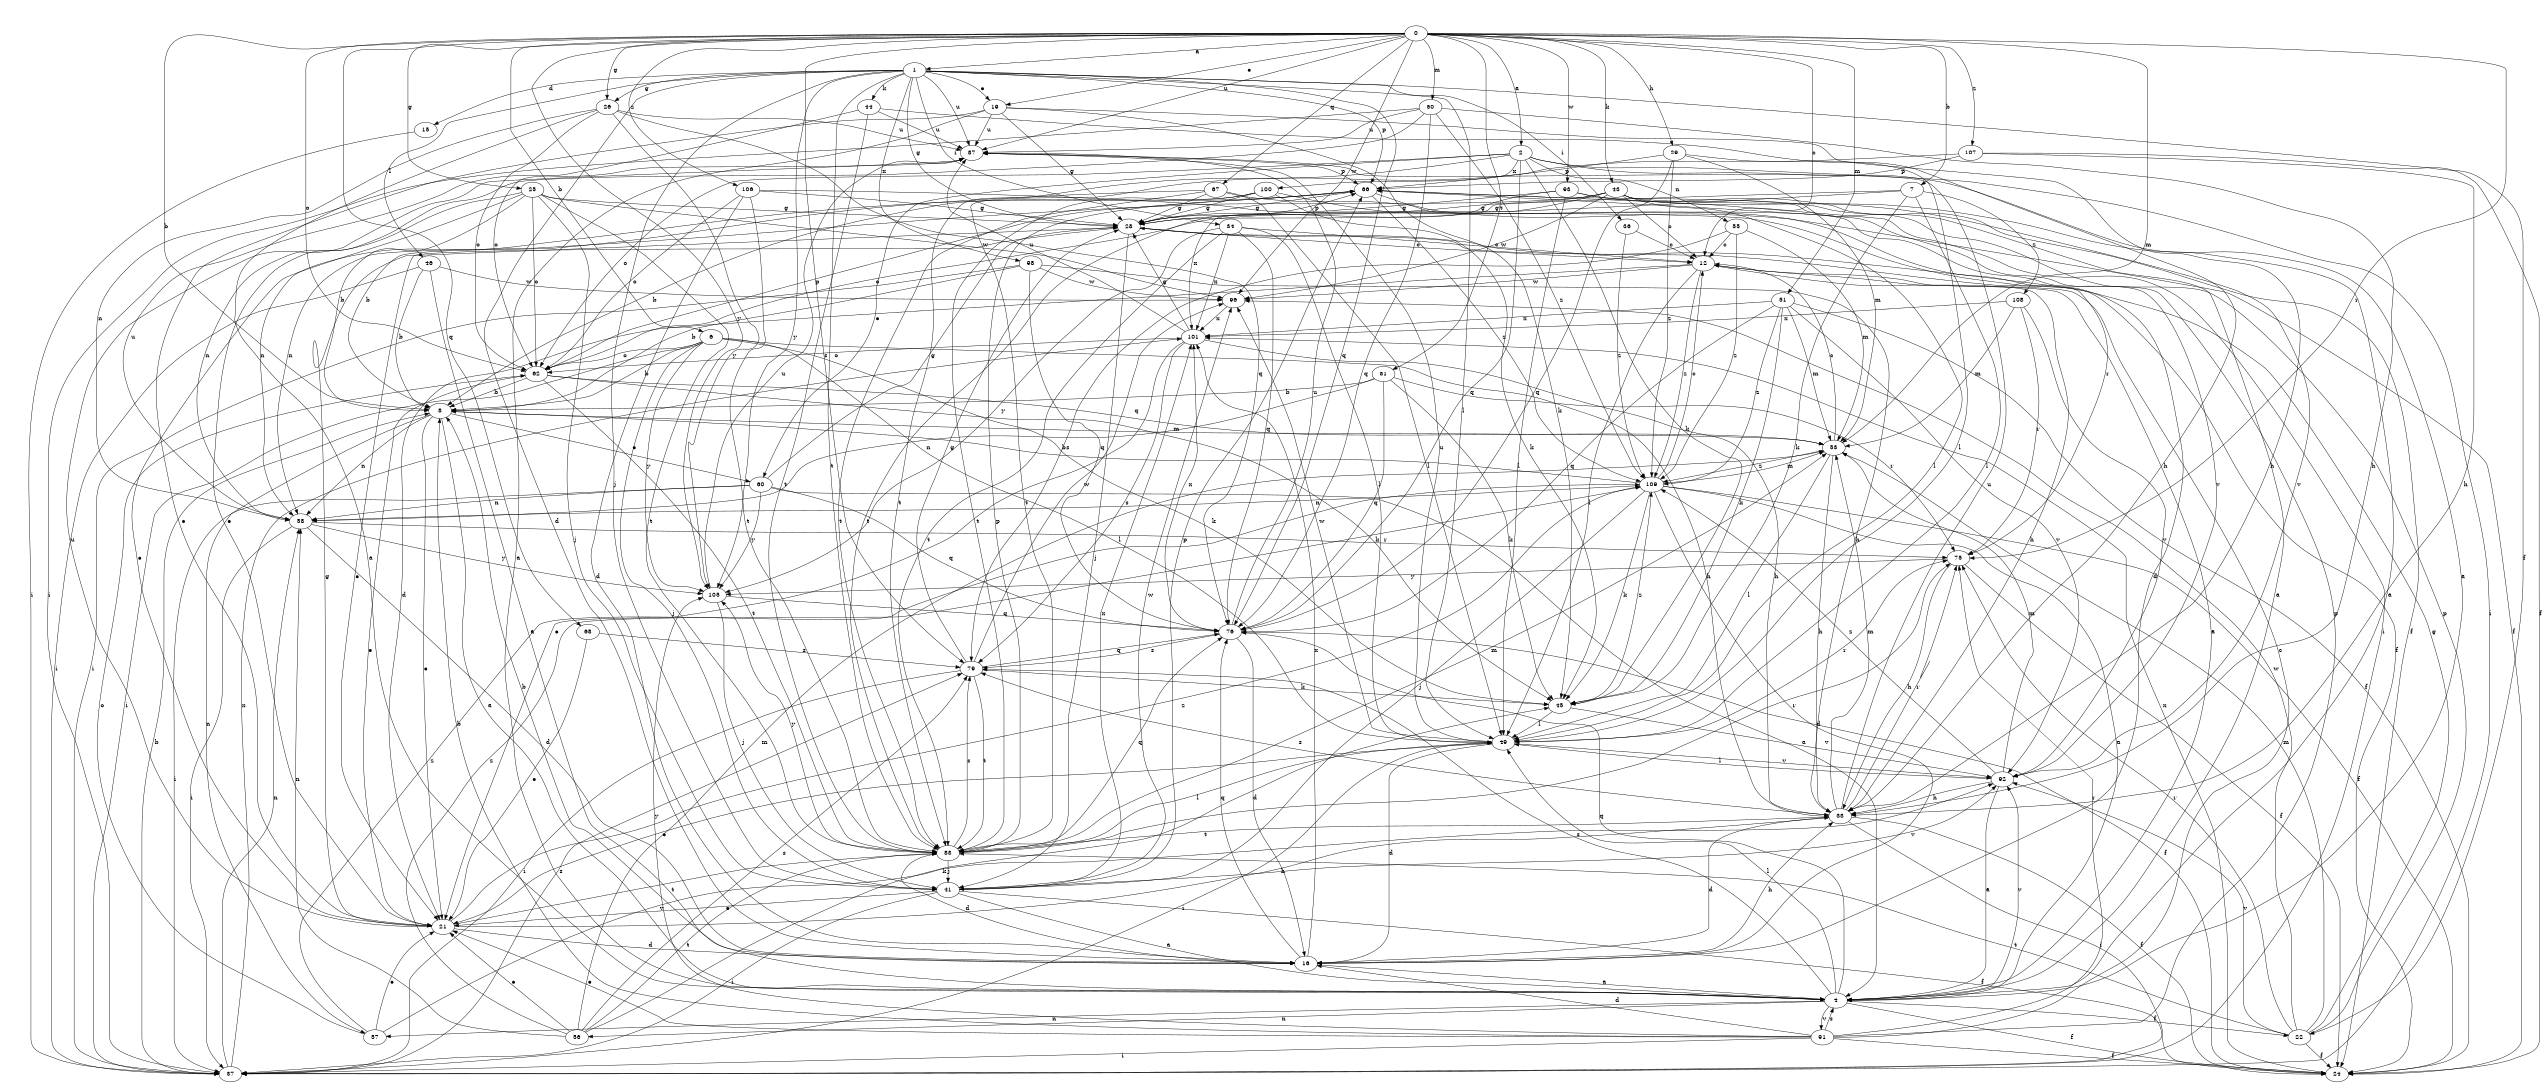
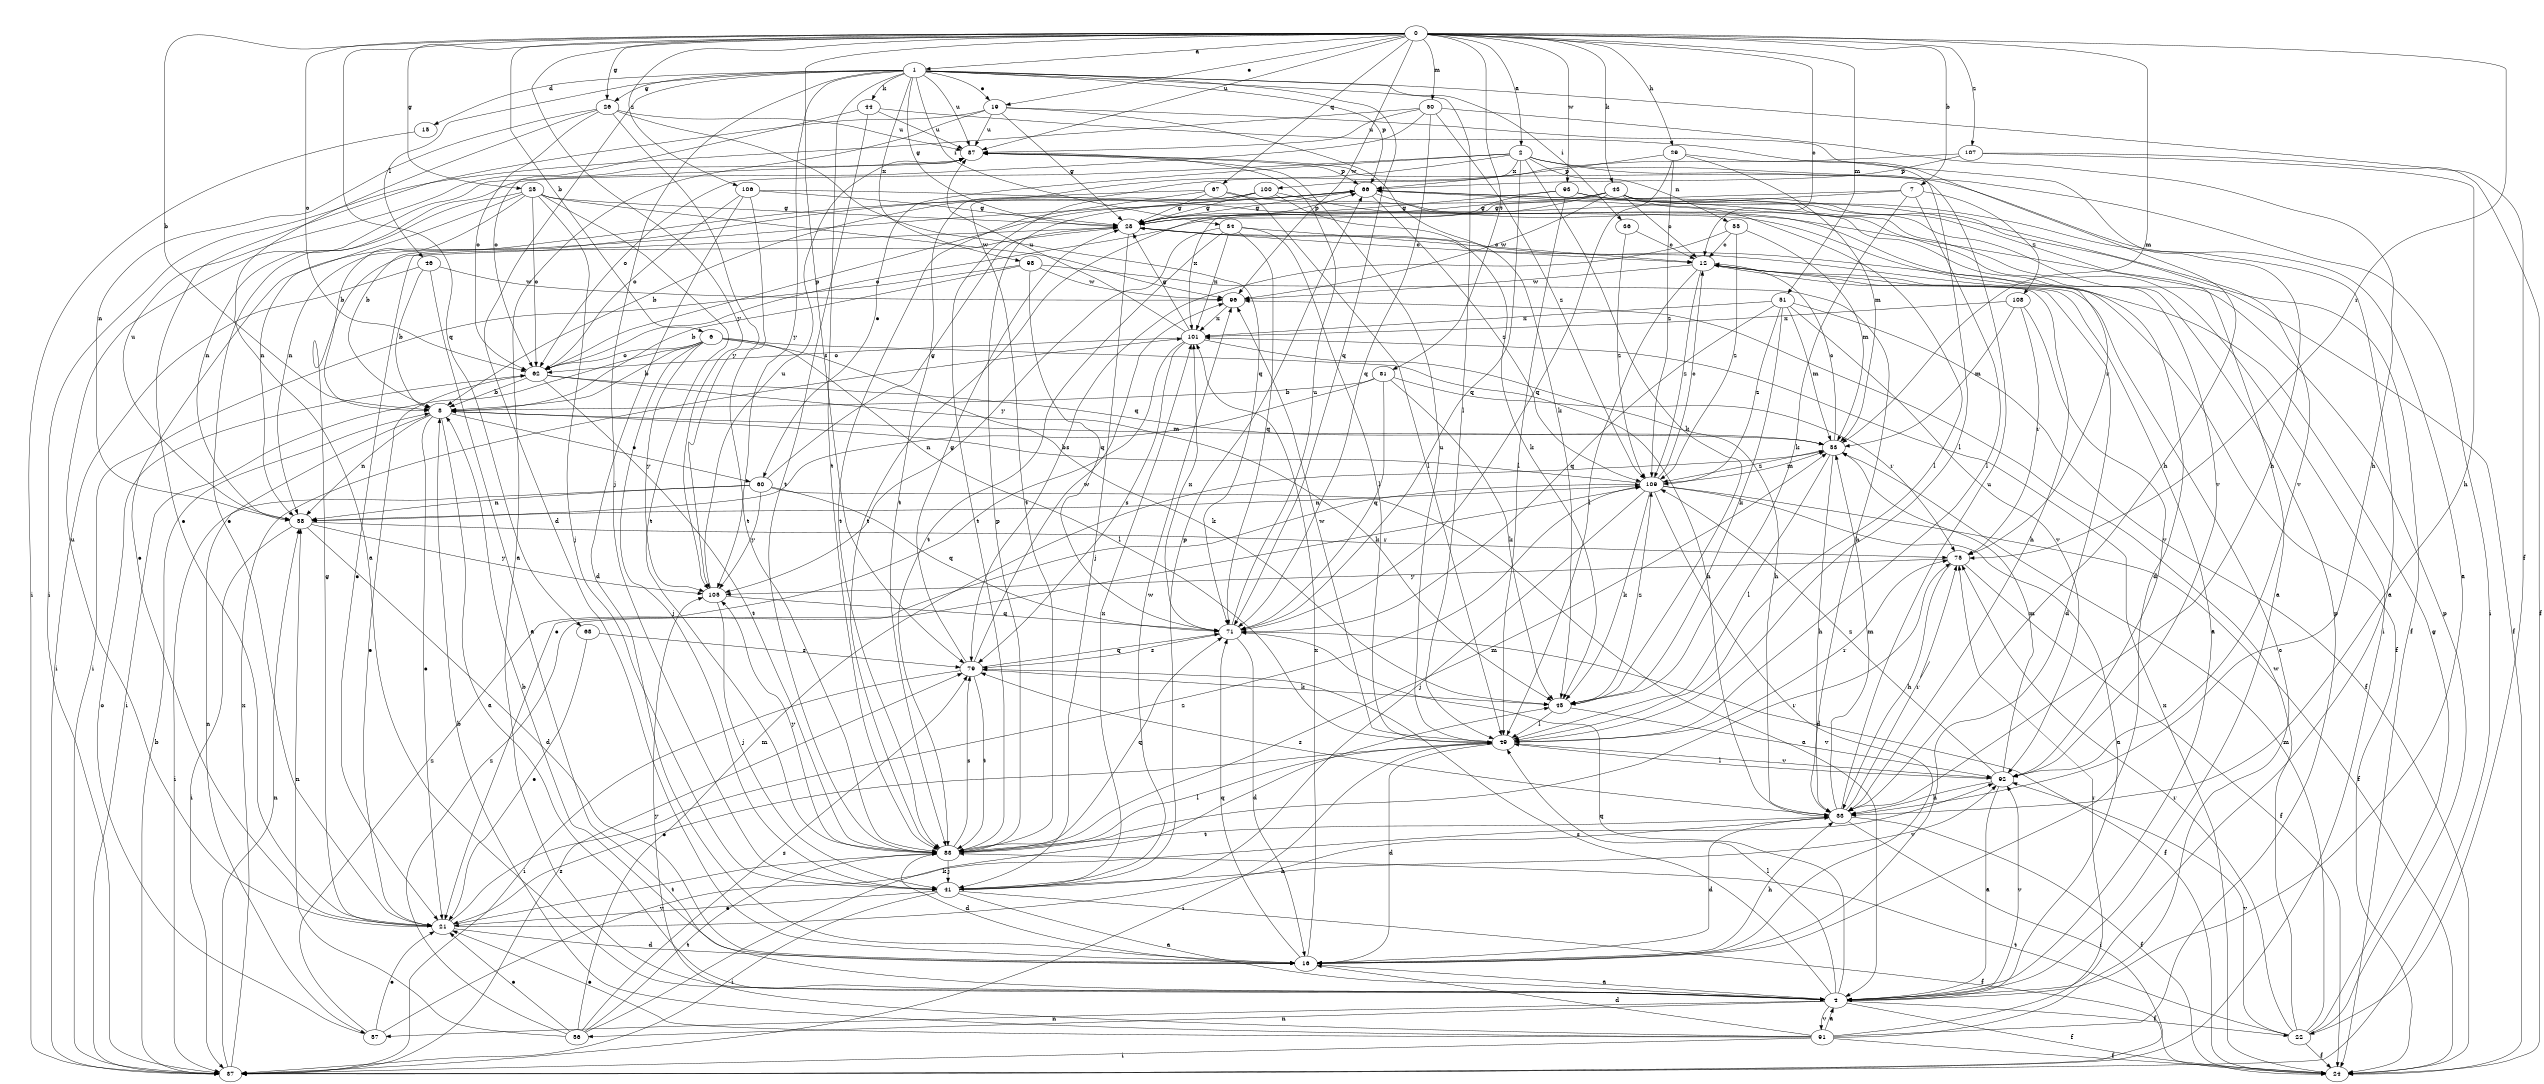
(788, 319) -> (1998, 710)
(1230, 632) -> (1230, 632)
(1831, 1019) -> (1831, 1019)
